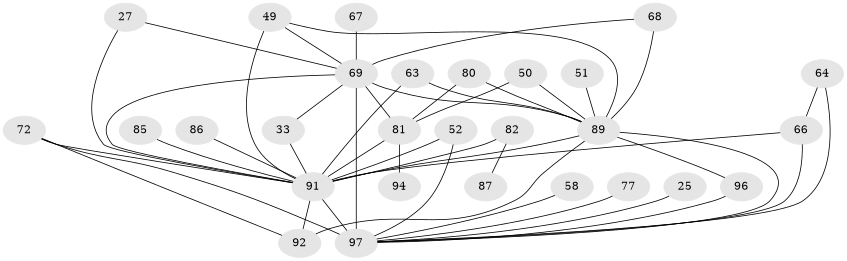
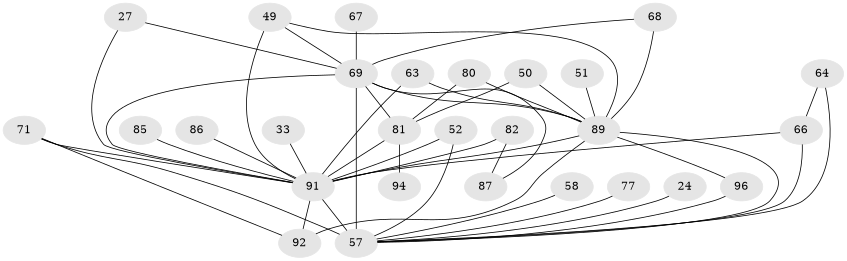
(320, 102) -> (481, 89)
(24, 130) -> (24, 130)
(685, 187) -> (685, 187)
(356, 243) -> (356, 243)
